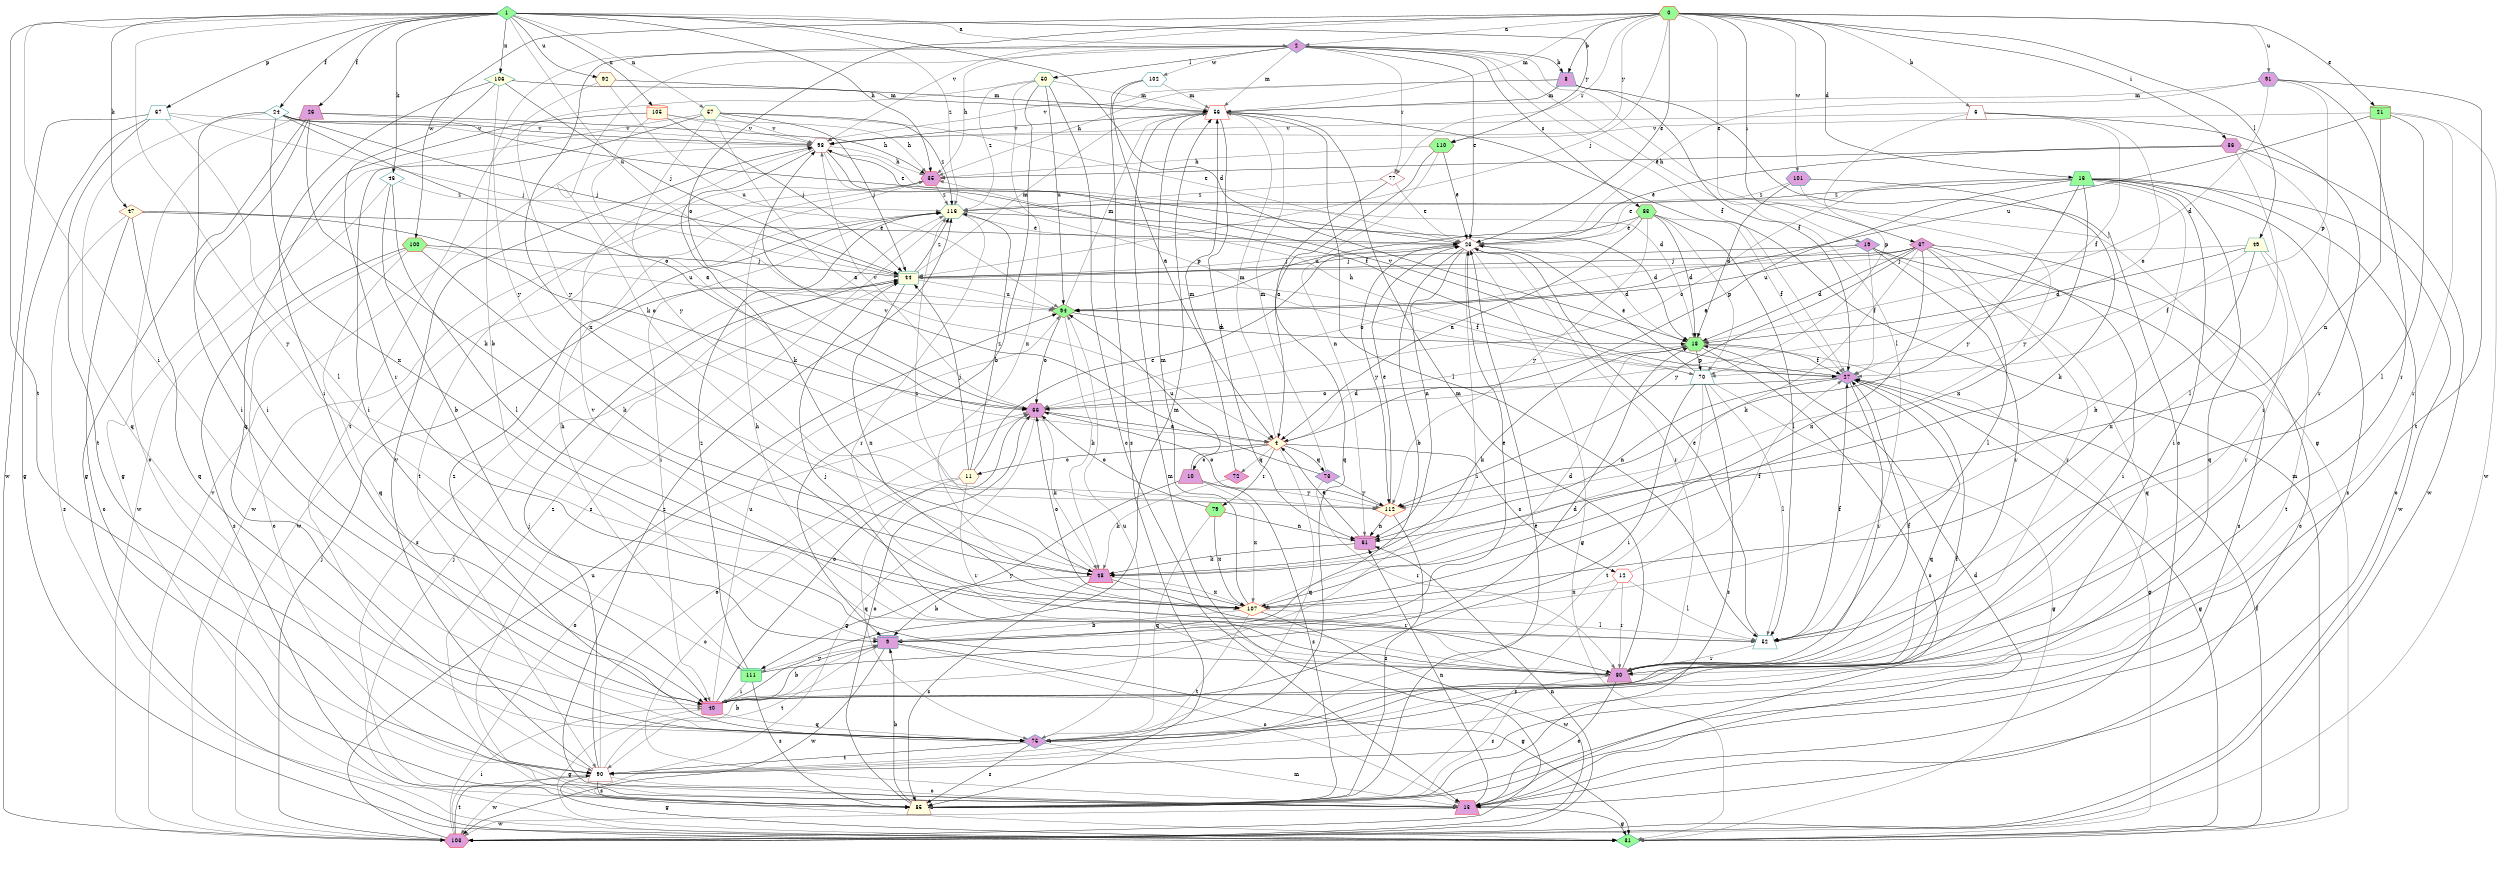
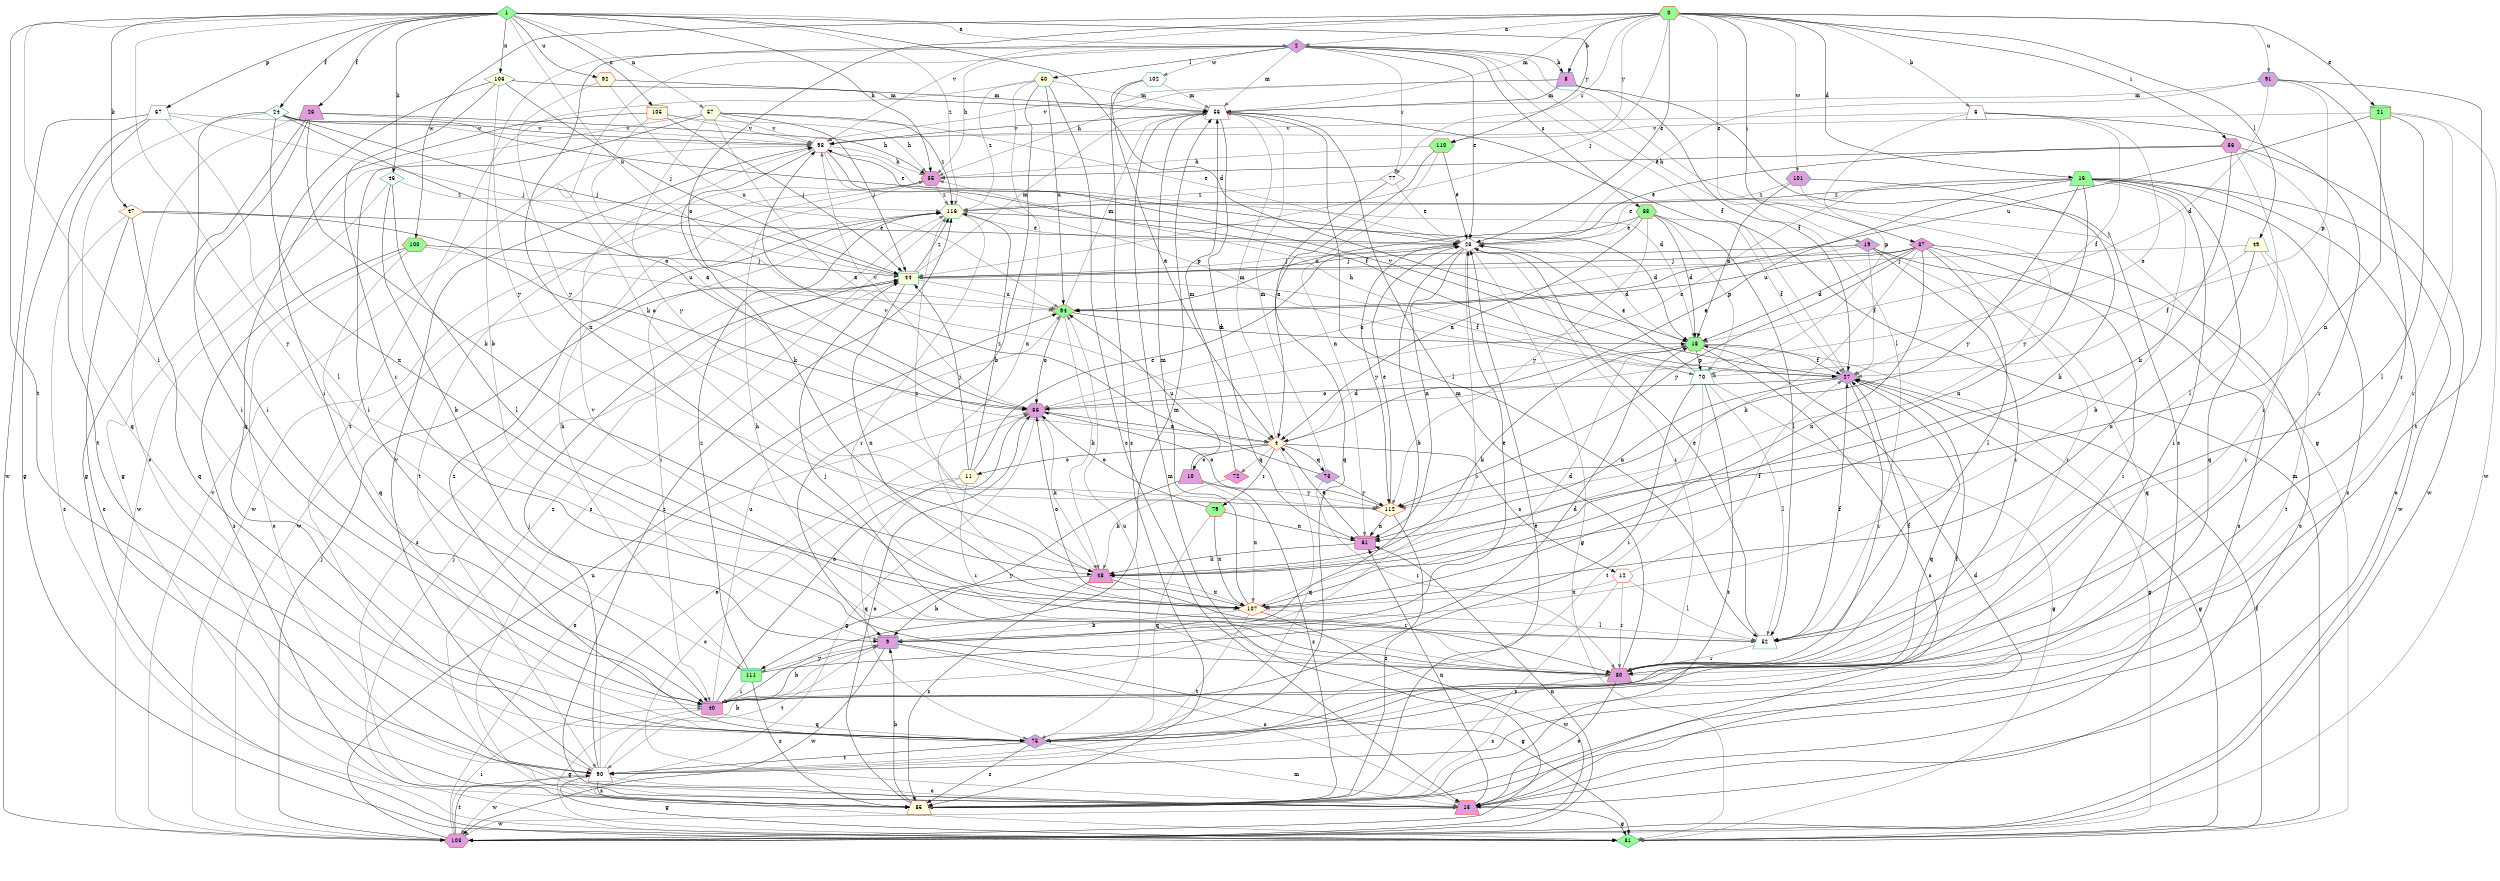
(1979, 307) -> none
(726, 469) -> (1752, 496)
